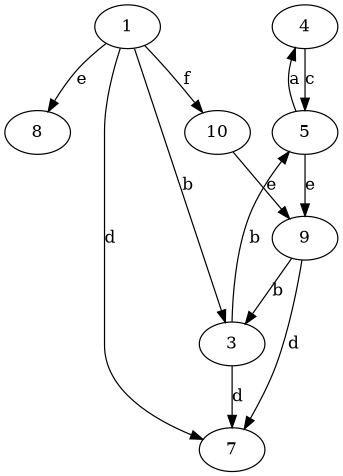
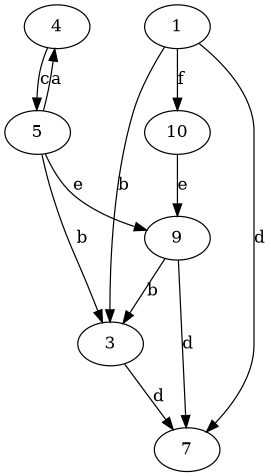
(38, 132) -> none
(243, 237) -> (66, 234)
